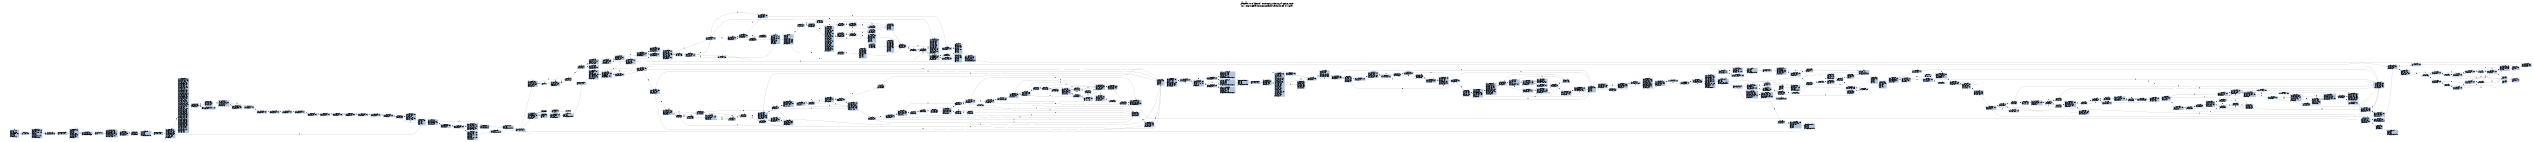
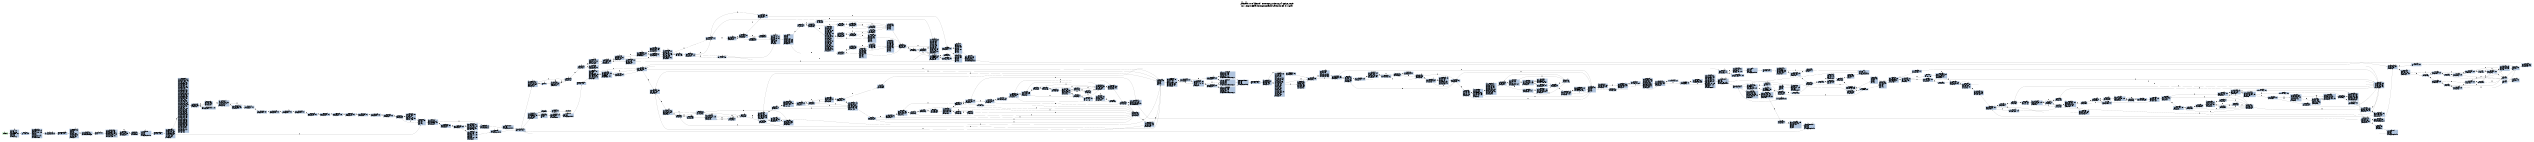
none -> (853, 47)
(1435, 73) -> (1439, 75)
none -> (5, 134)
